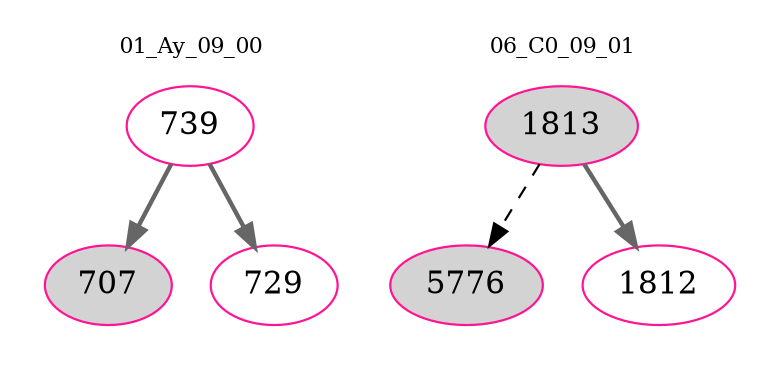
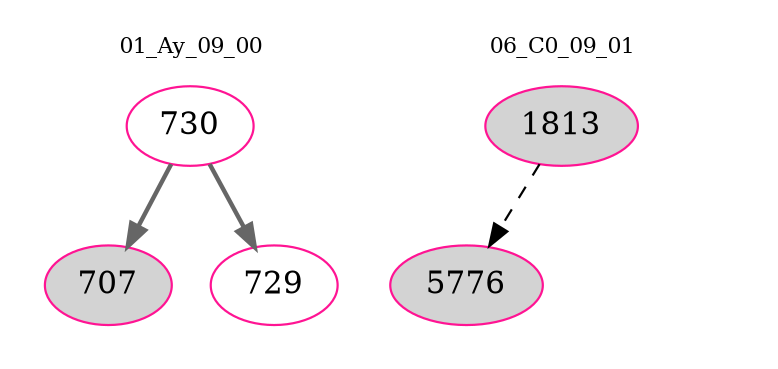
(190, 126) -> (190, 126)
(659, 285) -> none
